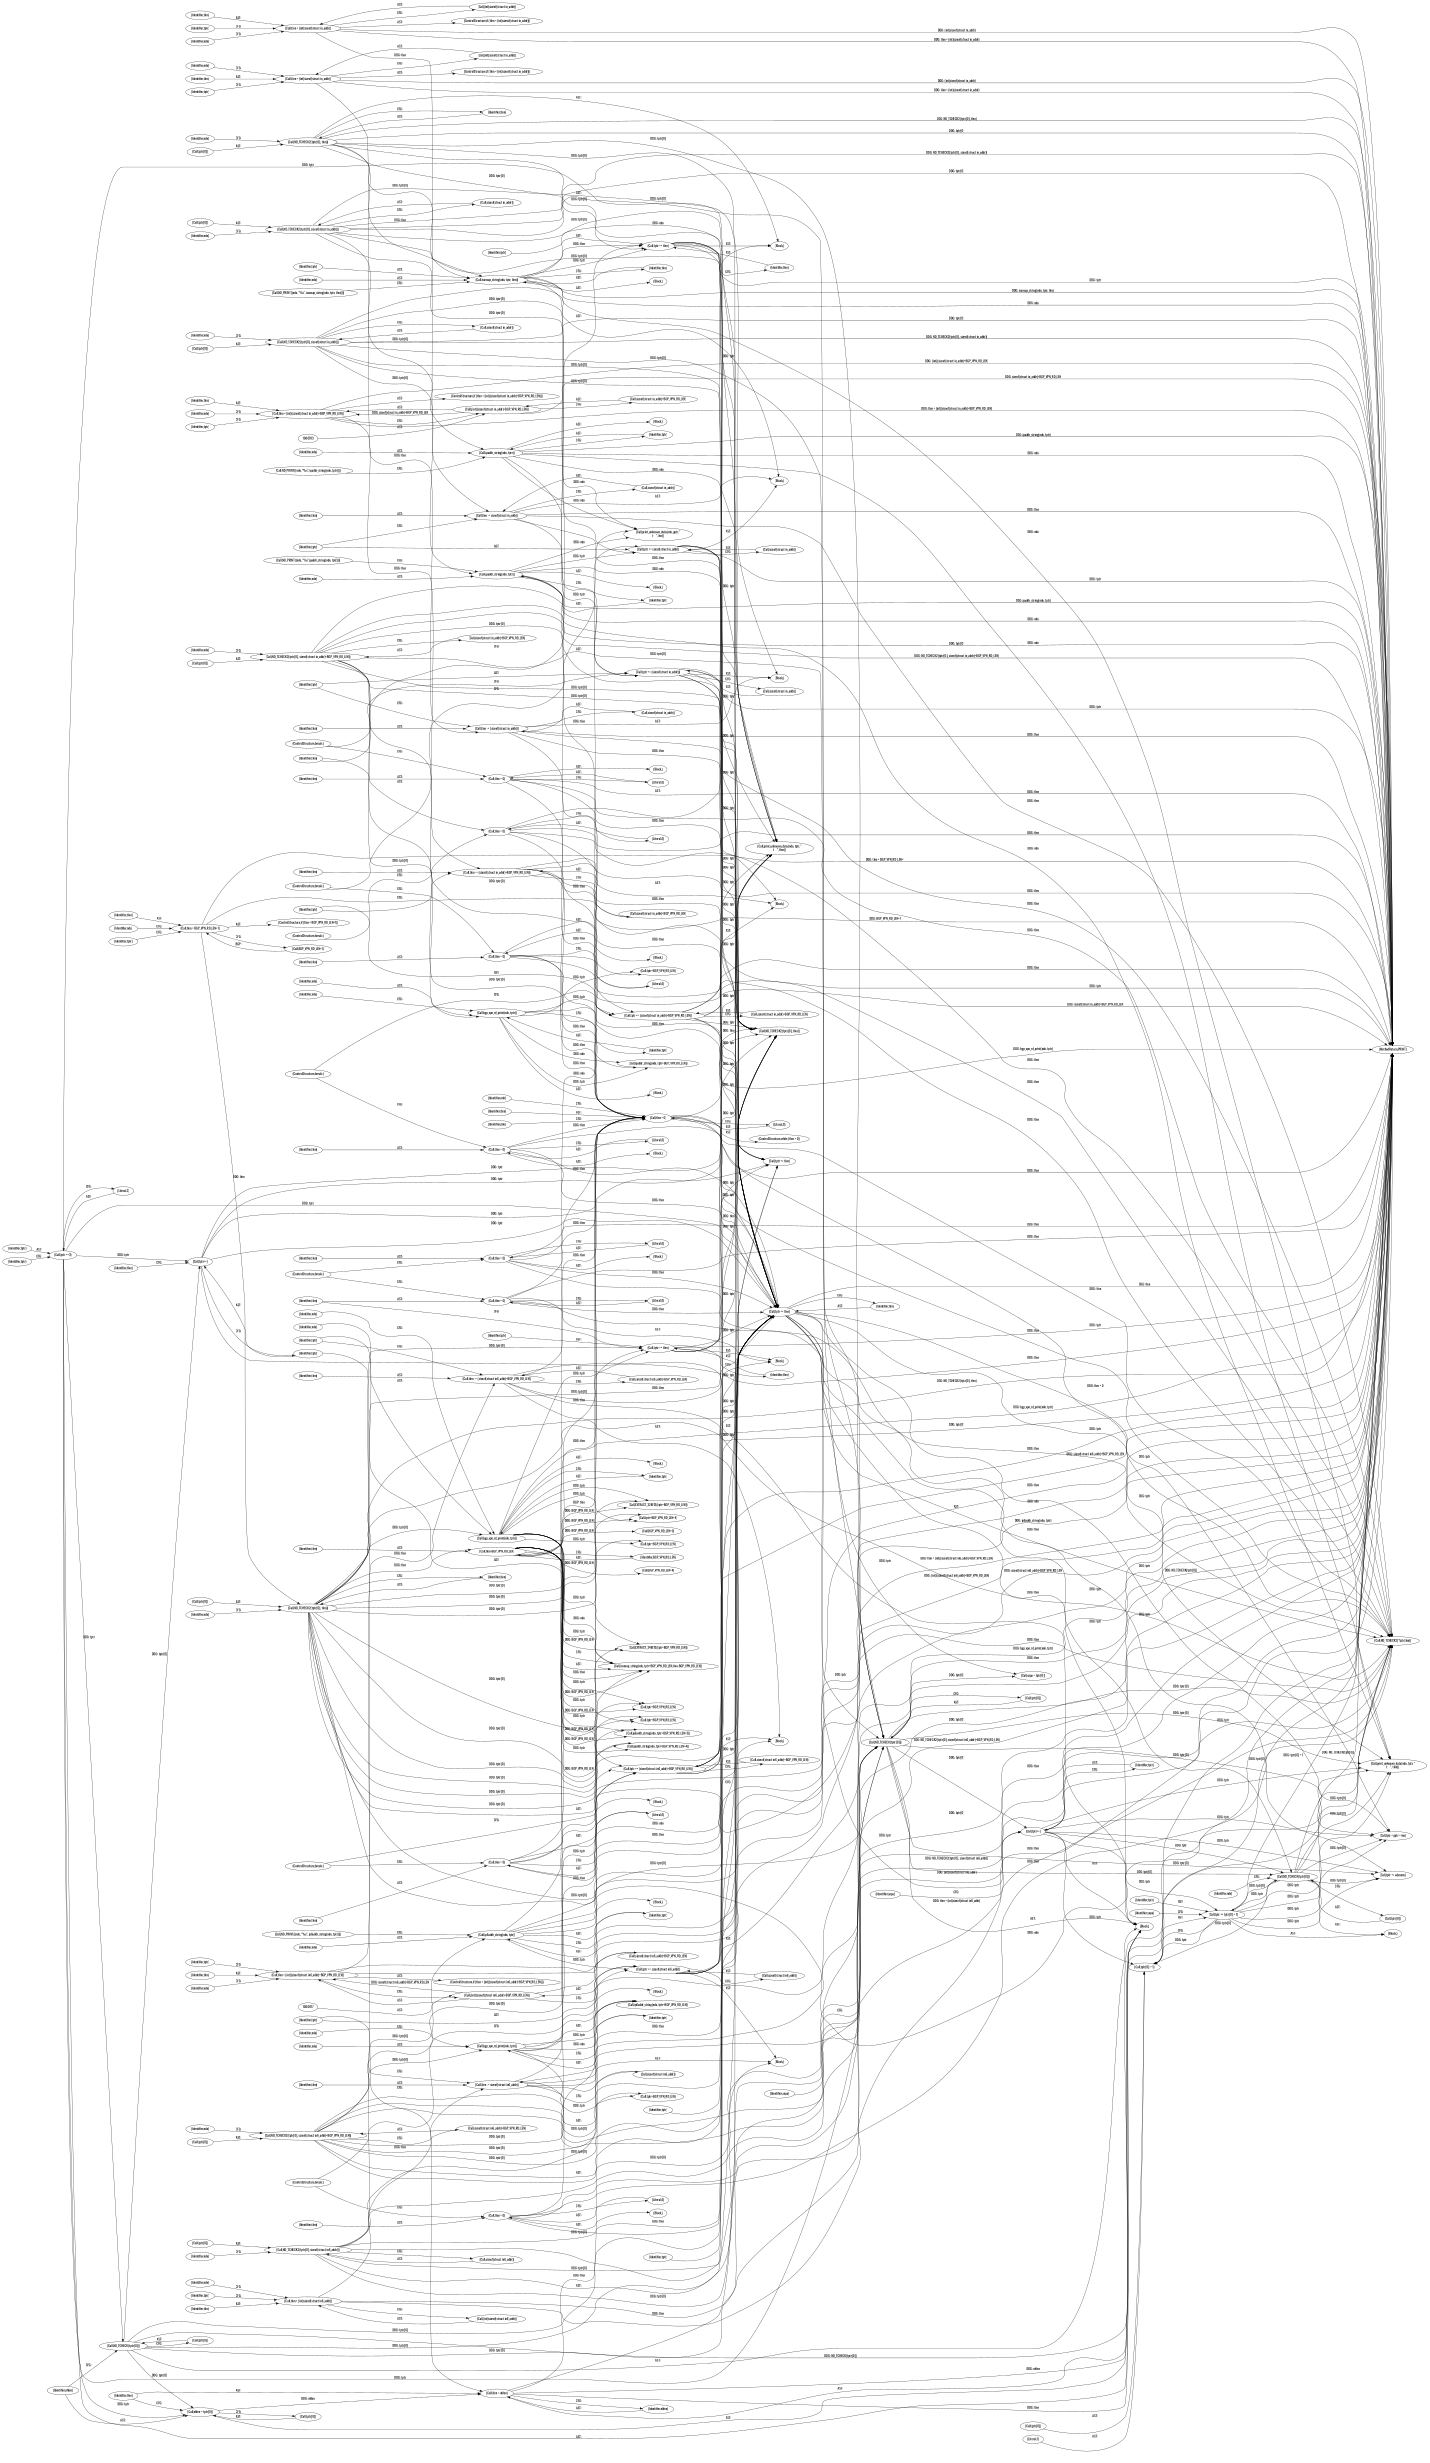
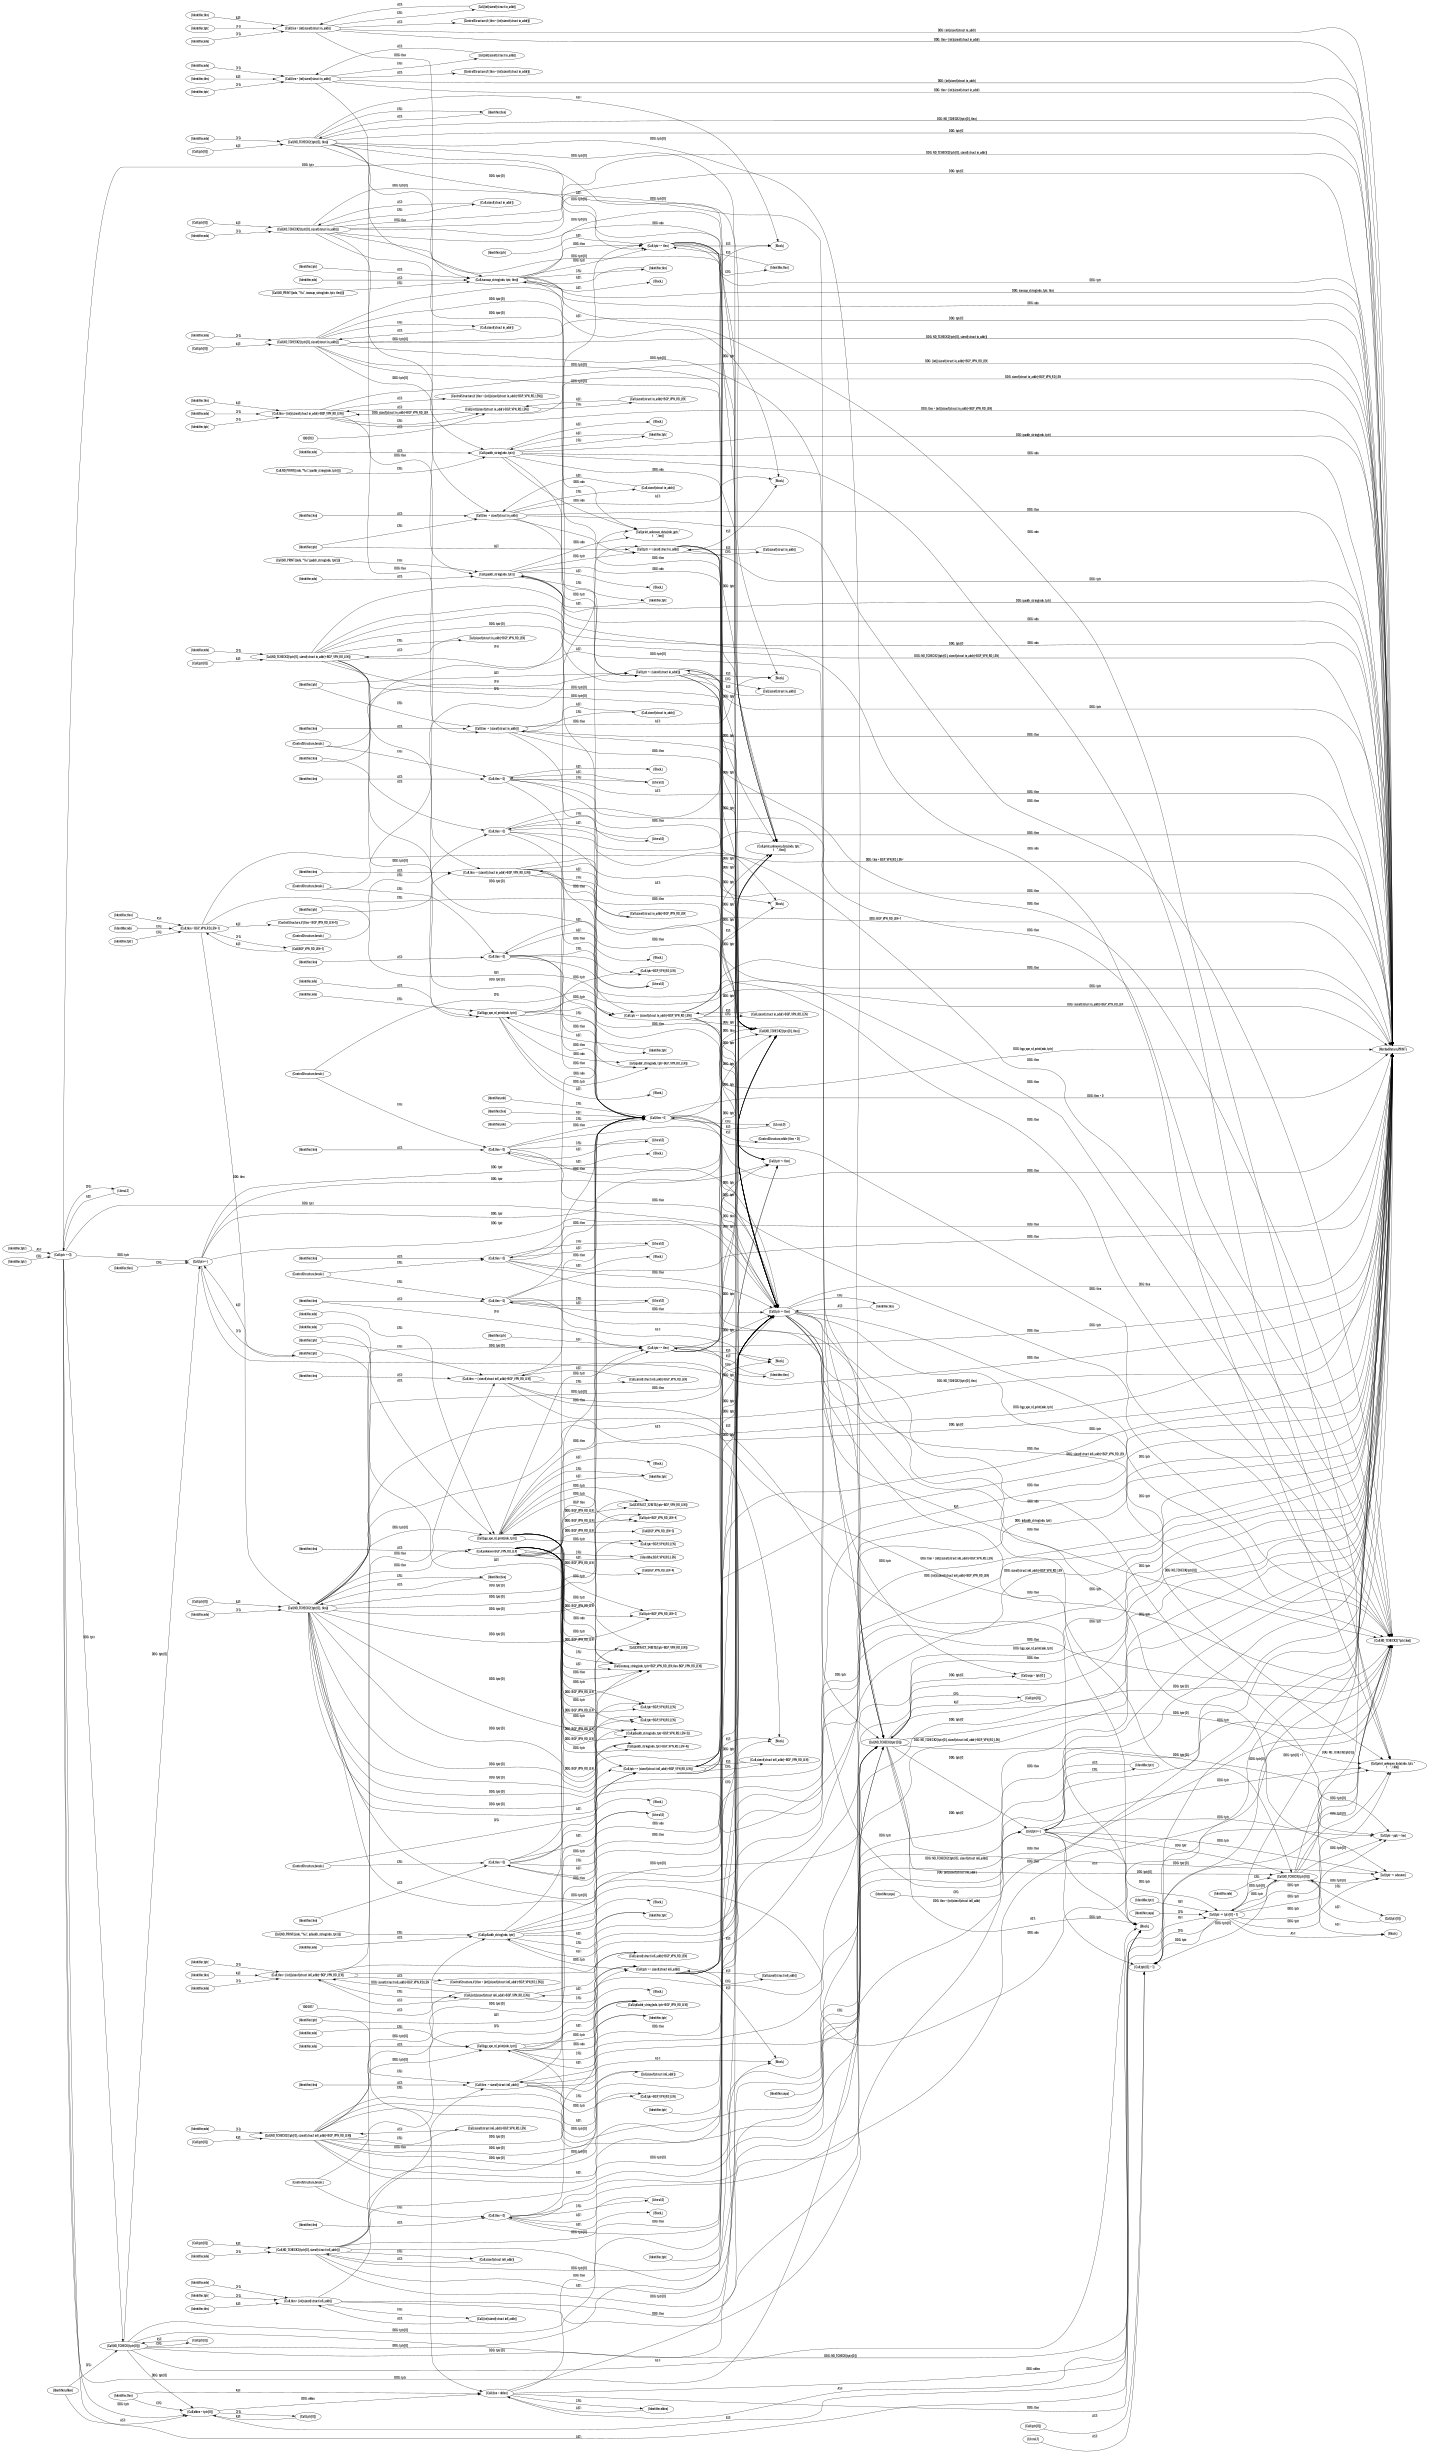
(239, 944) -> (239, 944)
(1086, 1407) -> (1013, 1098)
(497, 1552) -> (497, 1552)
none -> (658, 1614)
